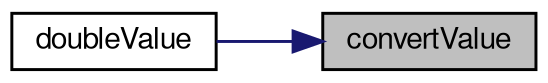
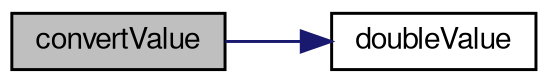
(254, 41) -> (263, 41)
